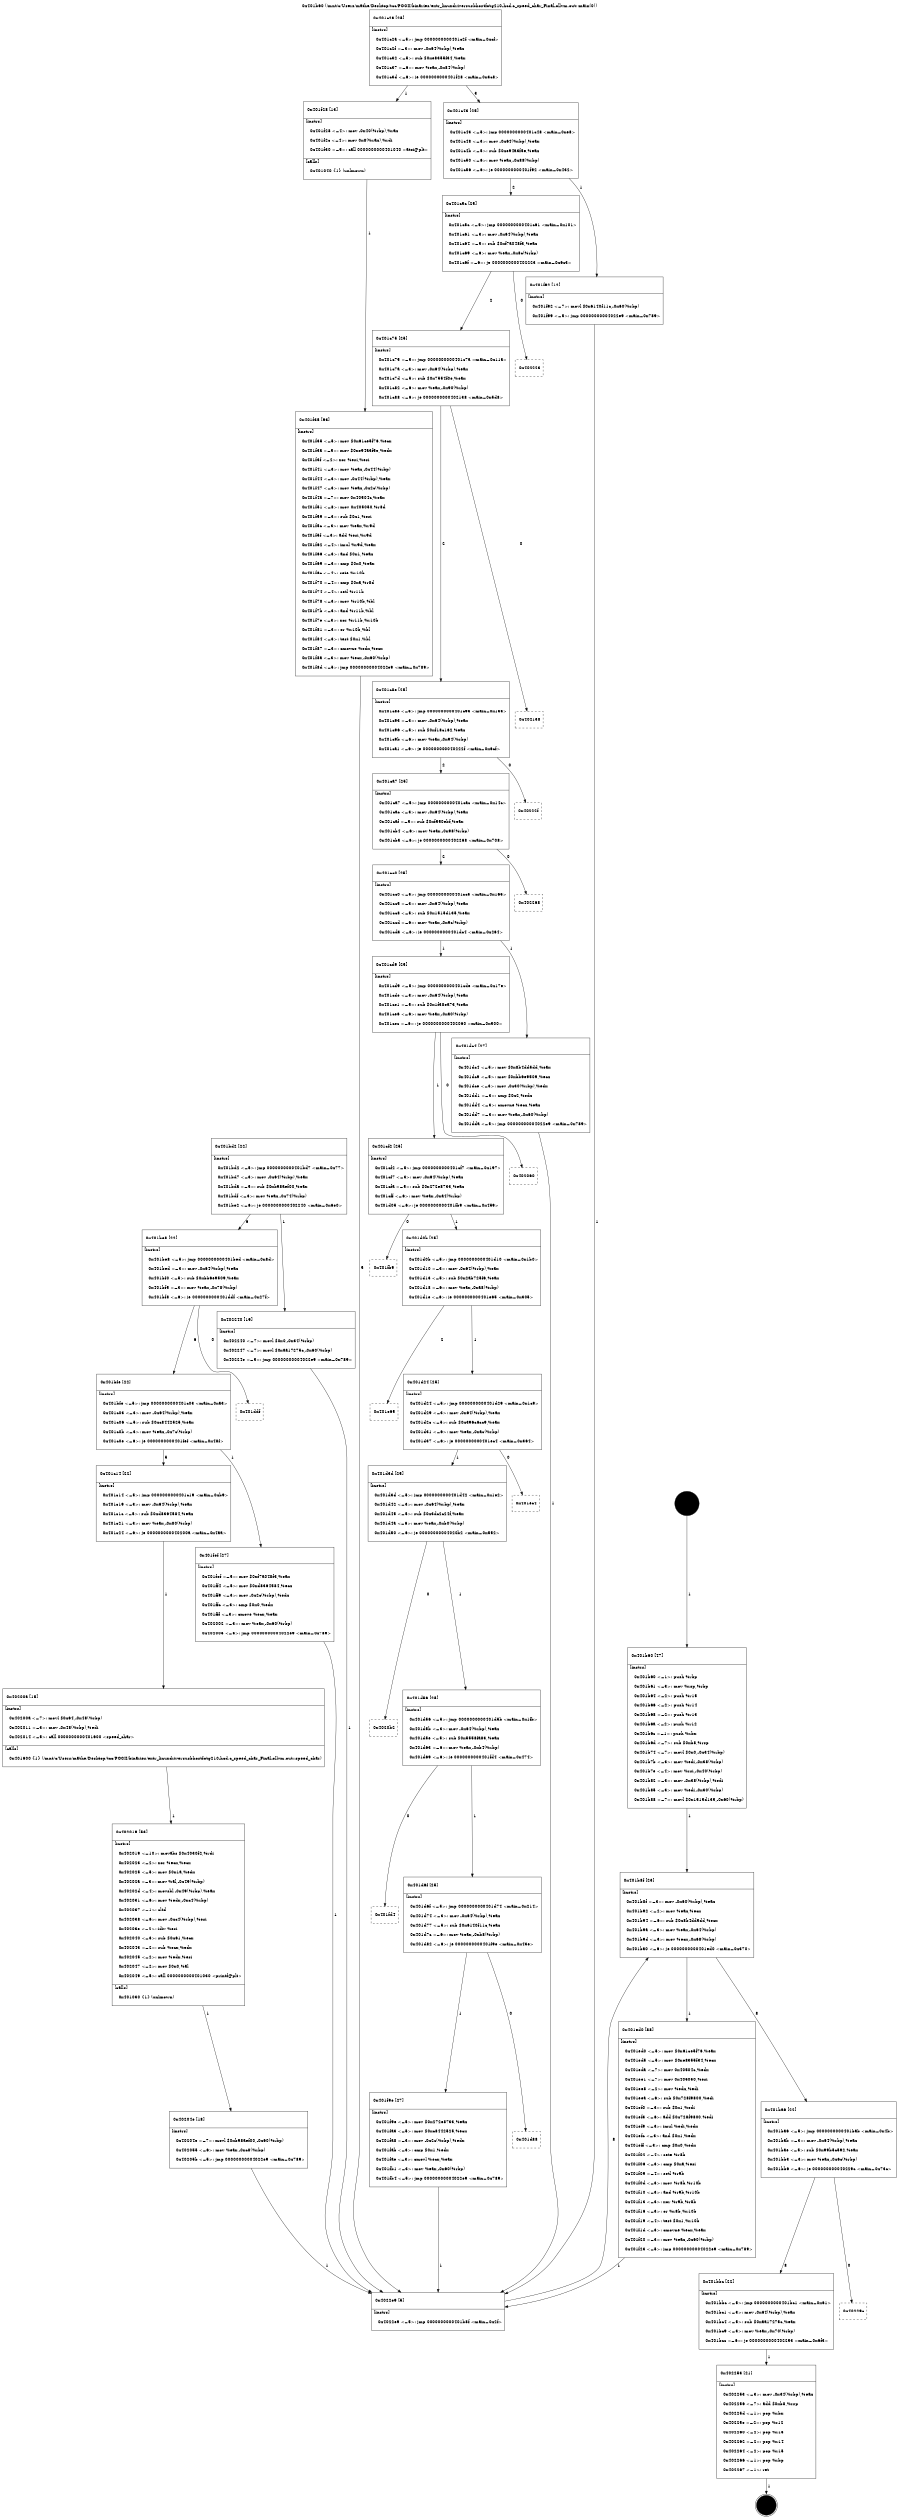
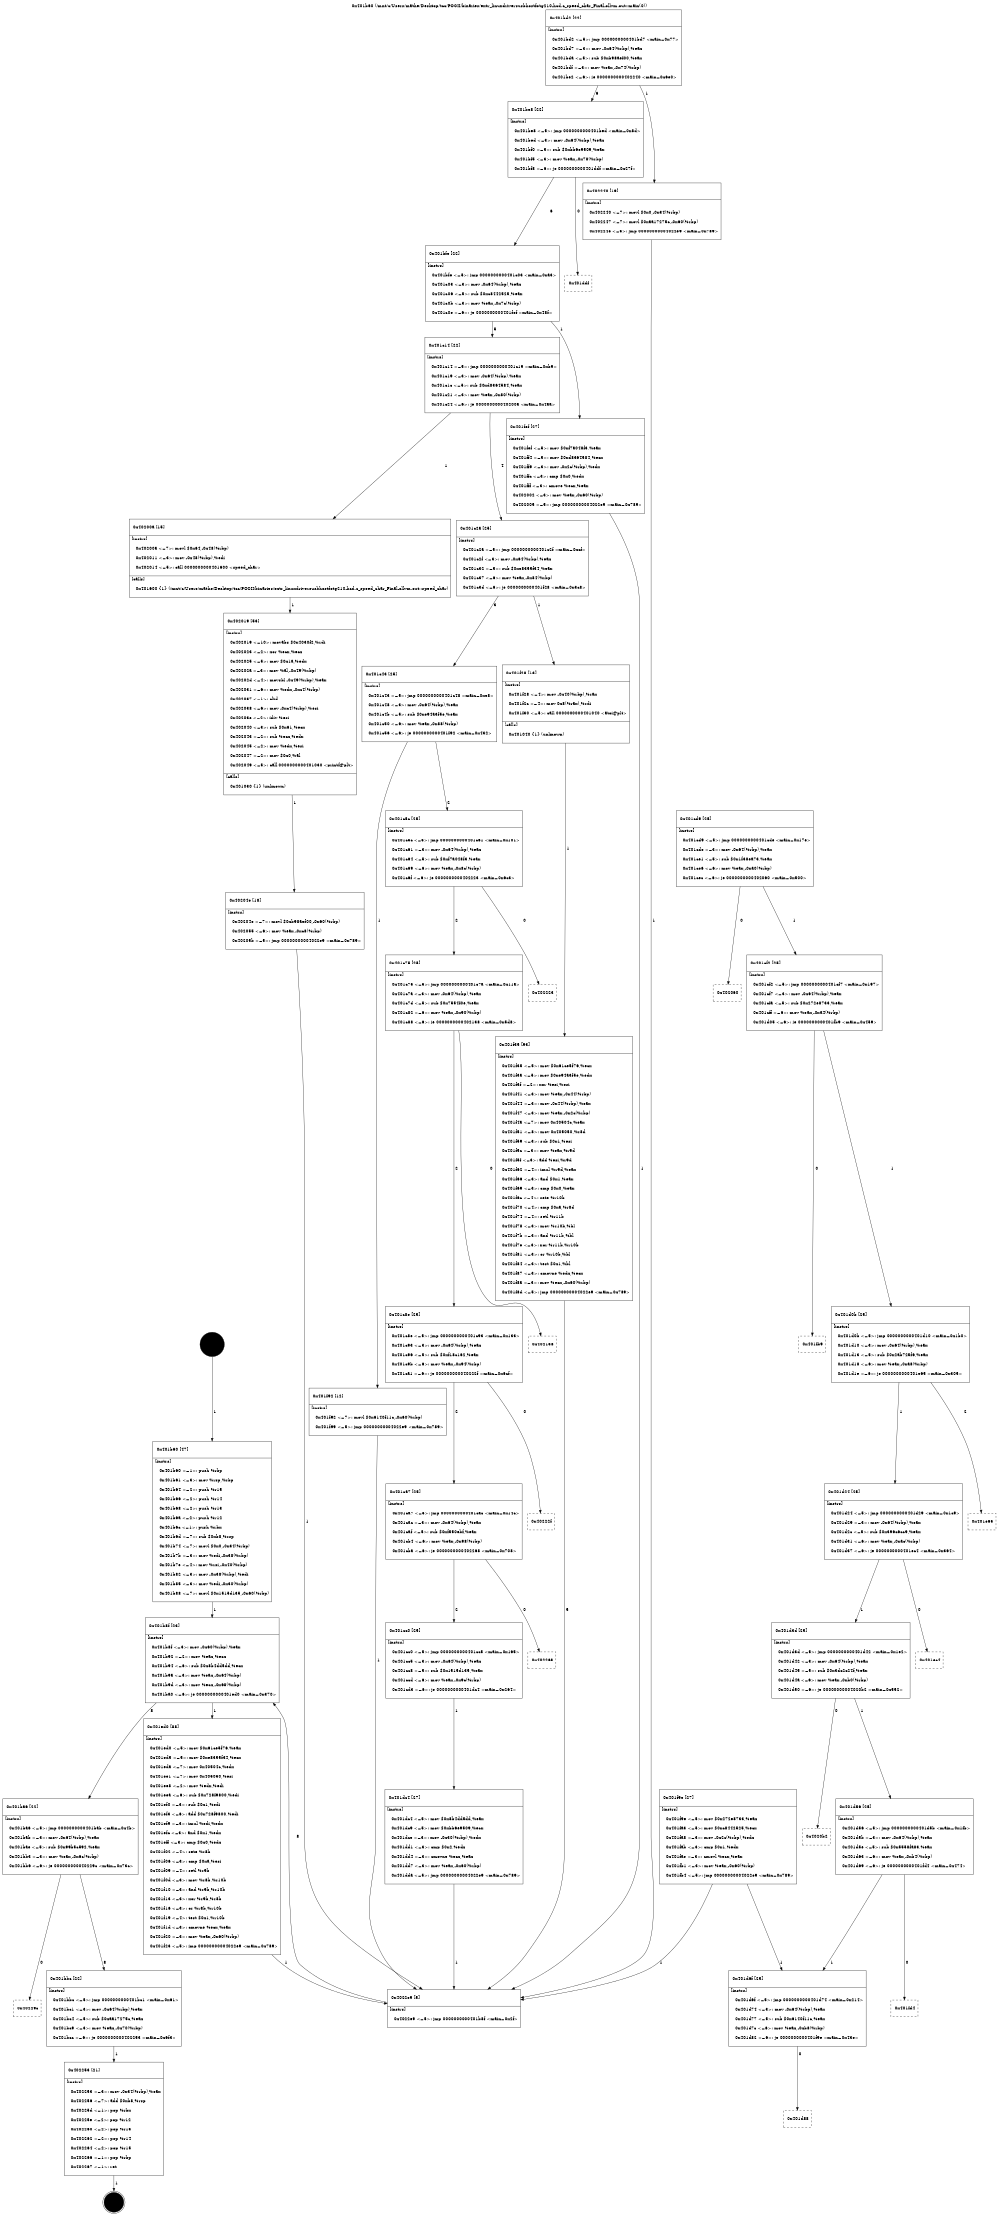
none -> (492, 466)
(441, 947) -> none
(456, 2021) -> (764, 1926)
